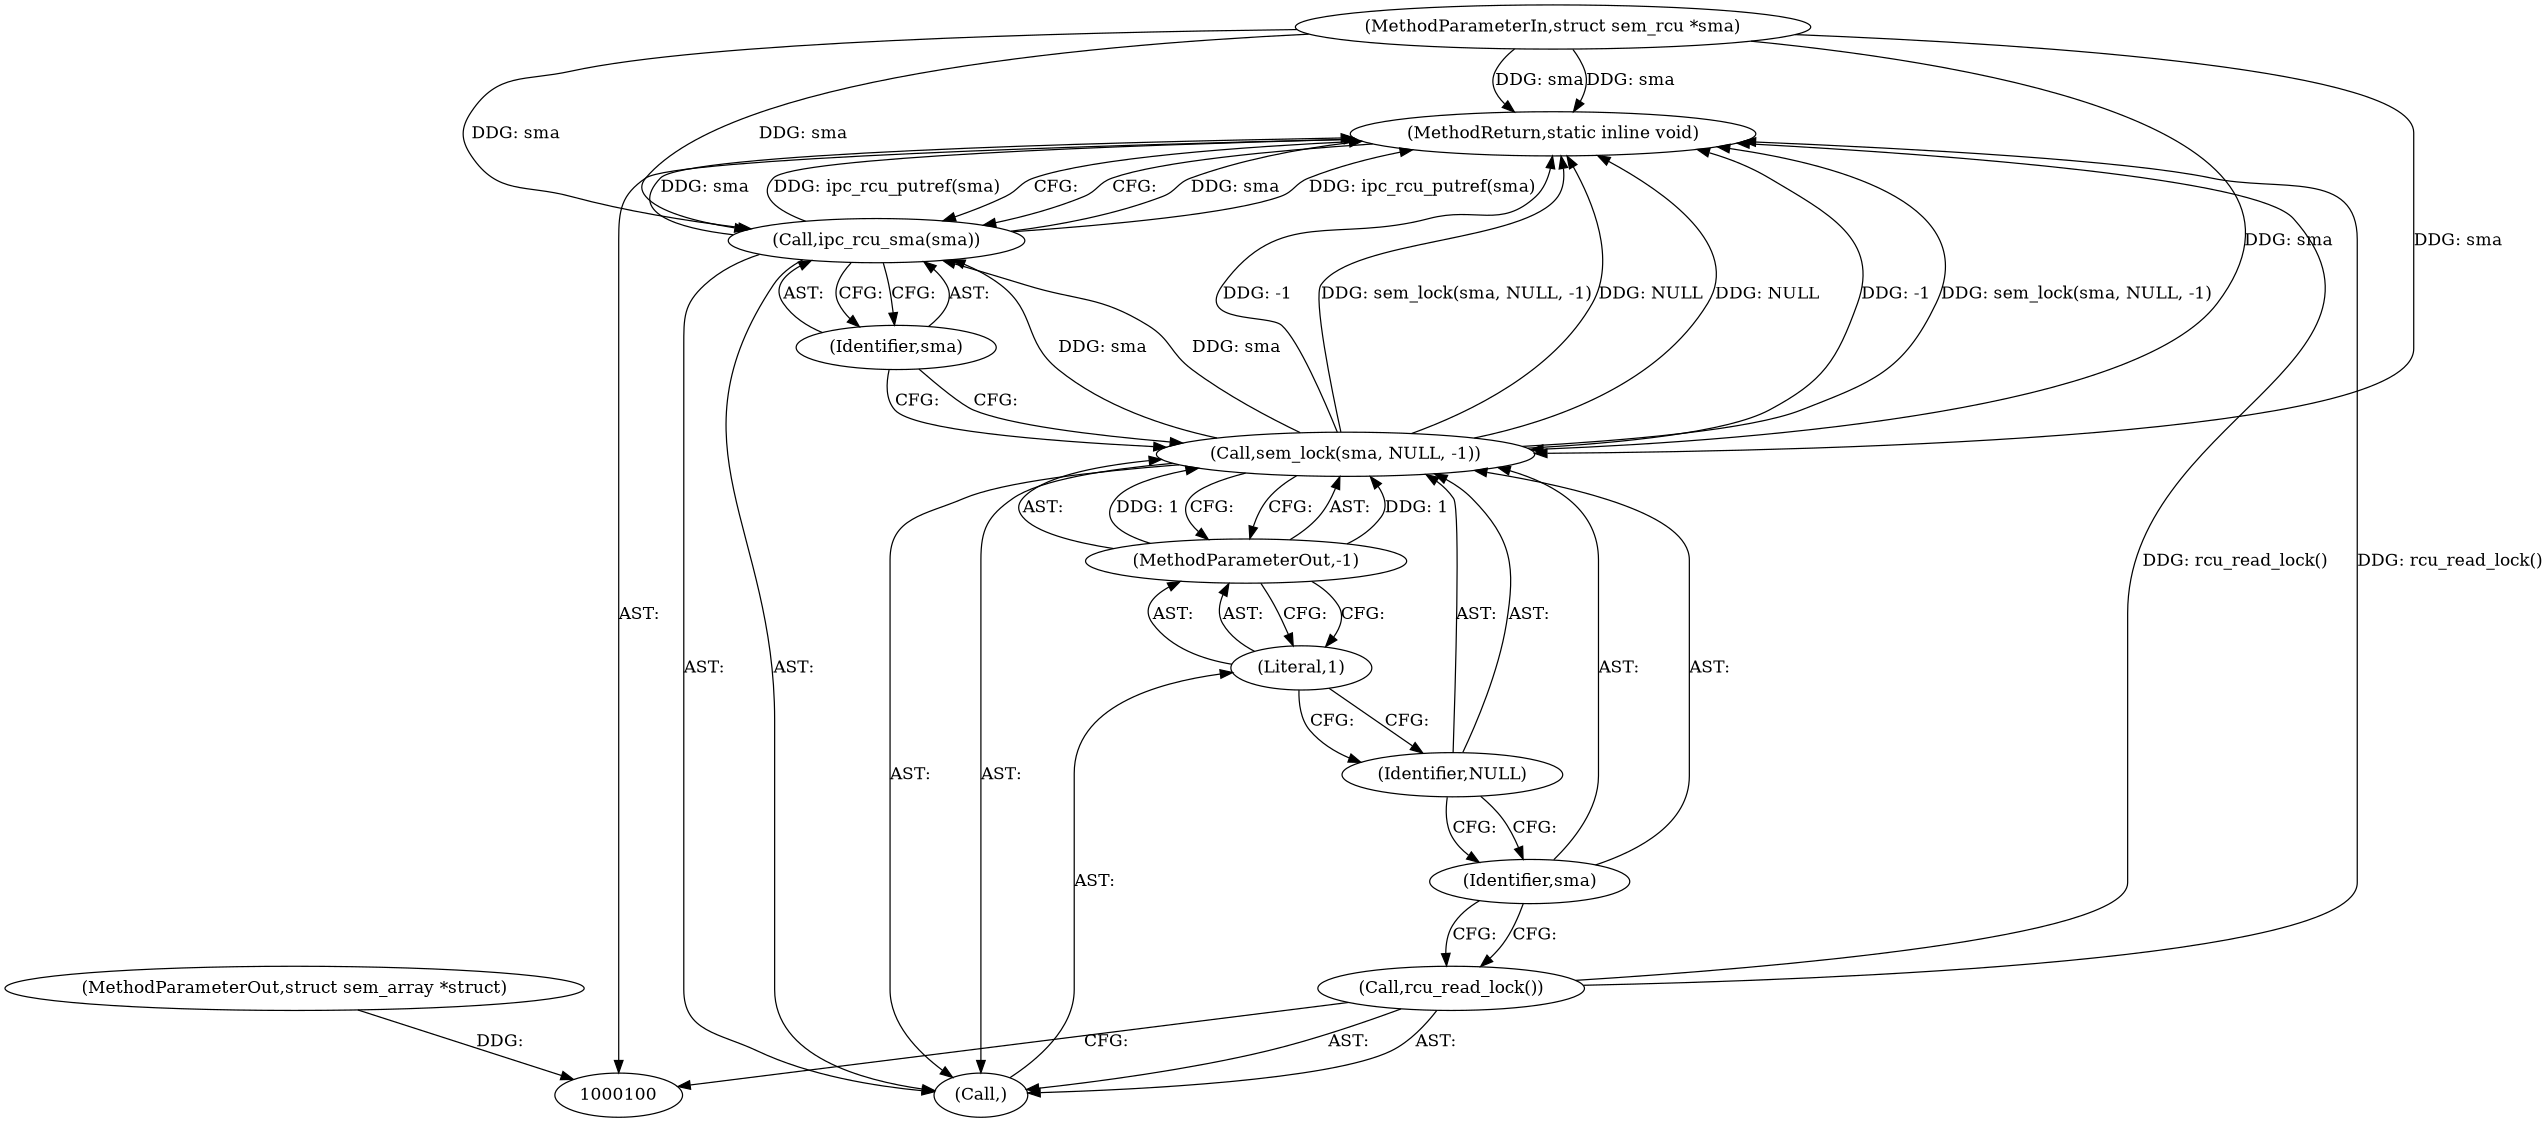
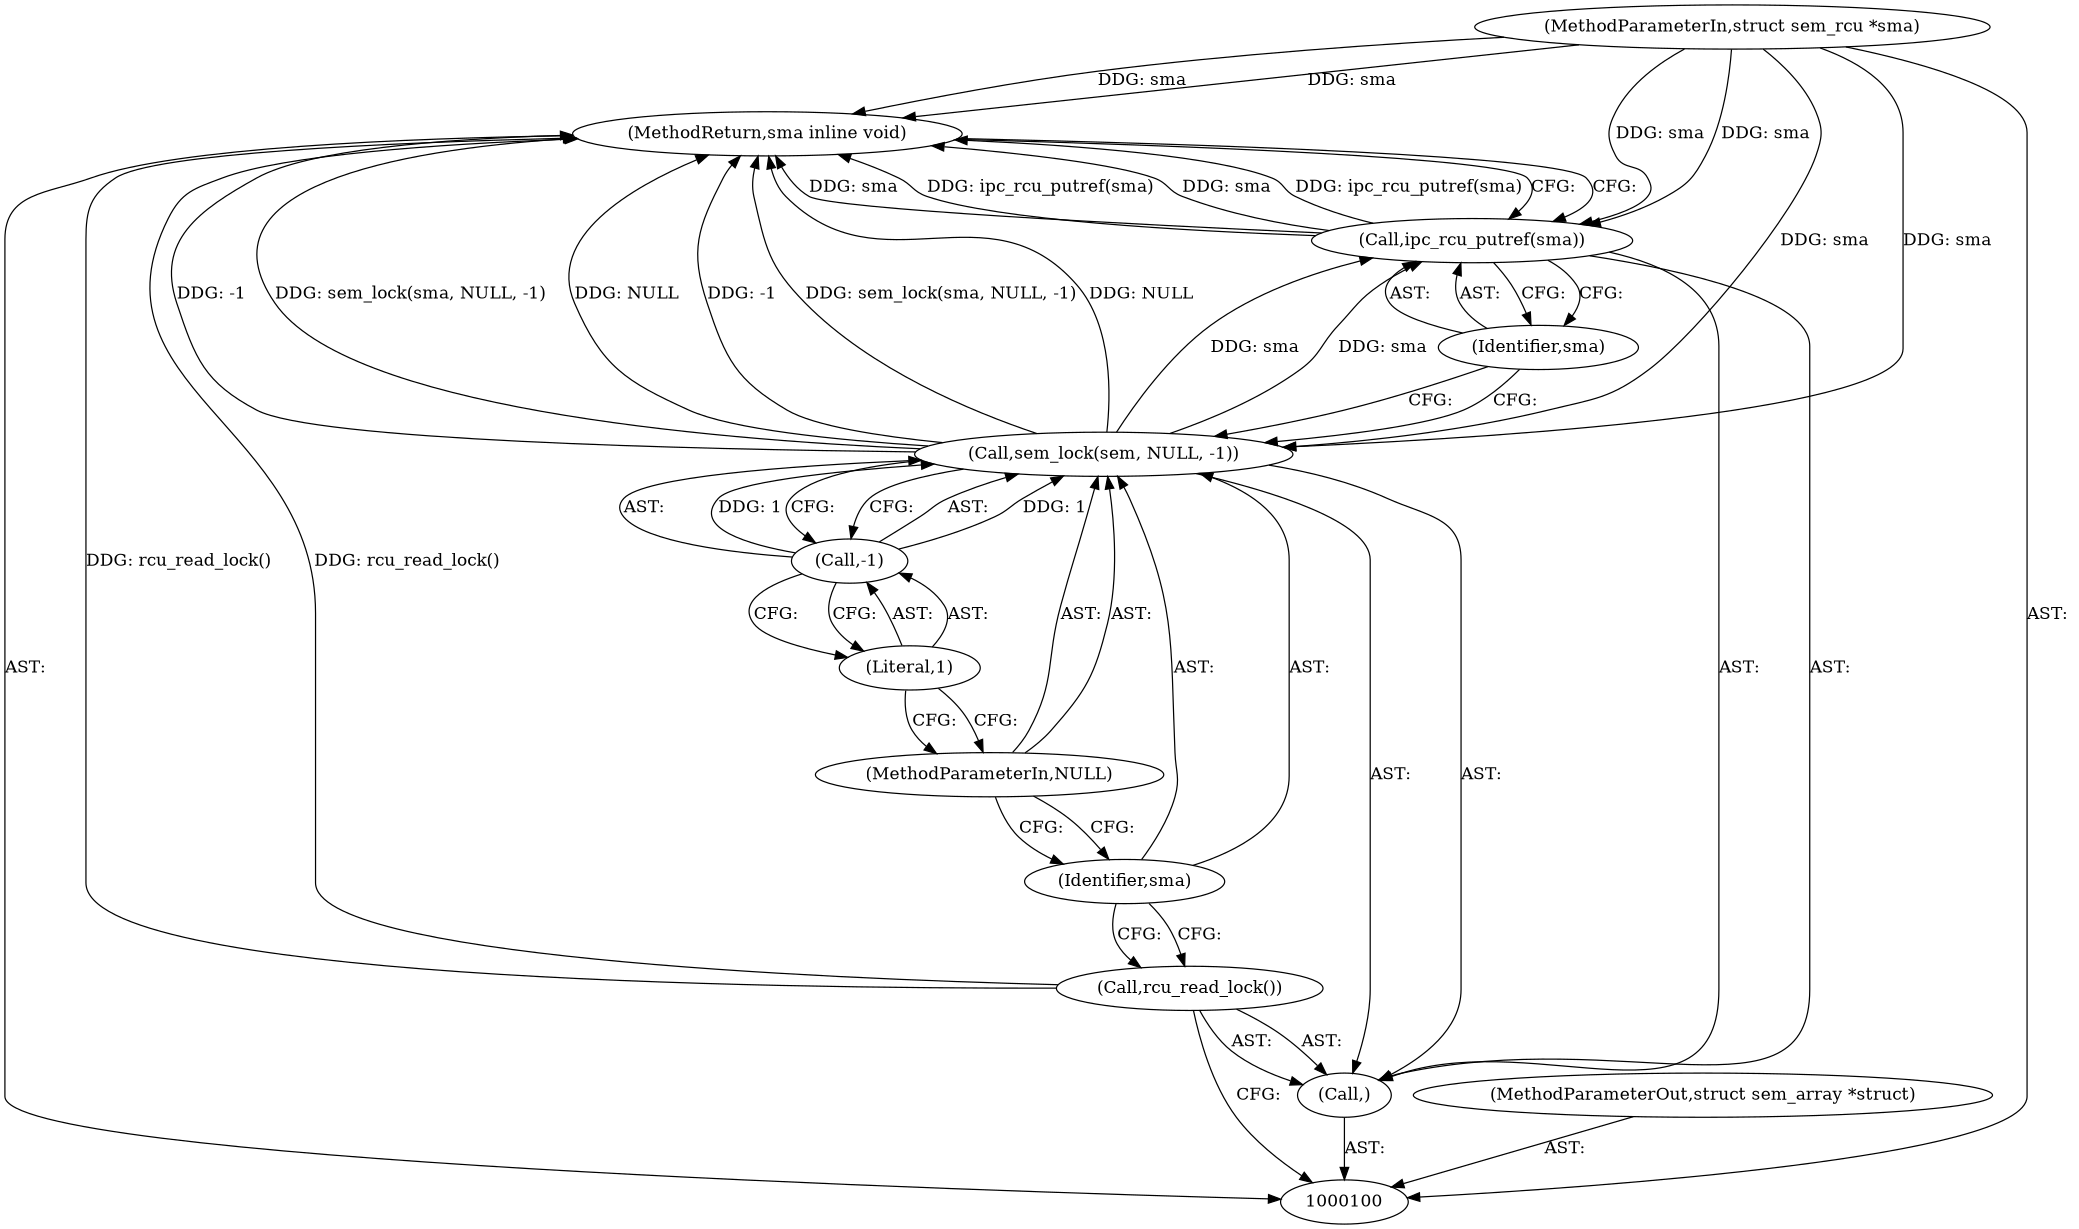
(1553, 134) -> (767, 134)
(877, 241) -> (1472, 241)
(1346, 454) -> (1104, 454)
(1246, 561) -> (850, 561)
(1452, 775) -> (990, 775)
none -> (2027, 822)
(1074, 842) -> (1344, 1142)
(503, 1042) -> (1568, 1149)
